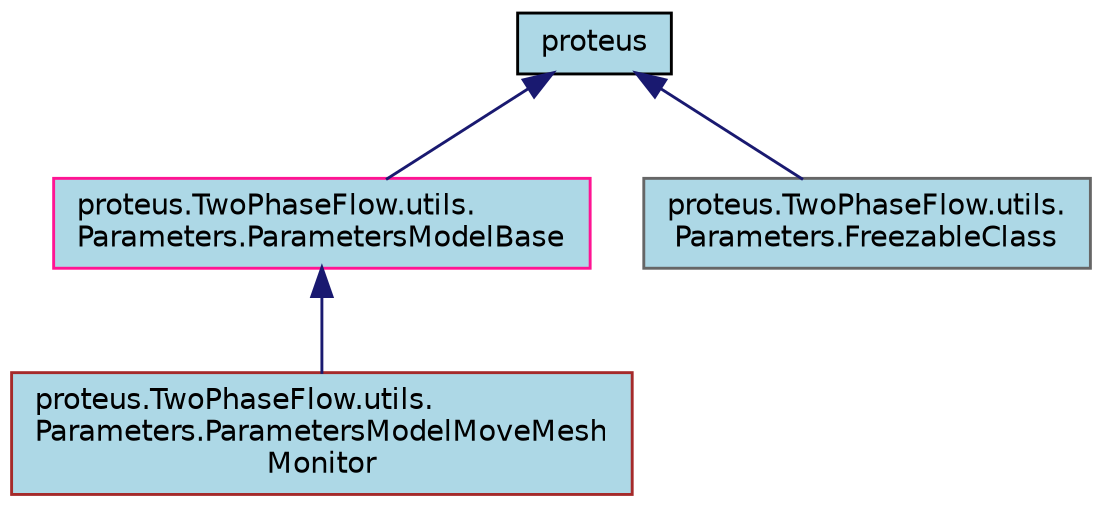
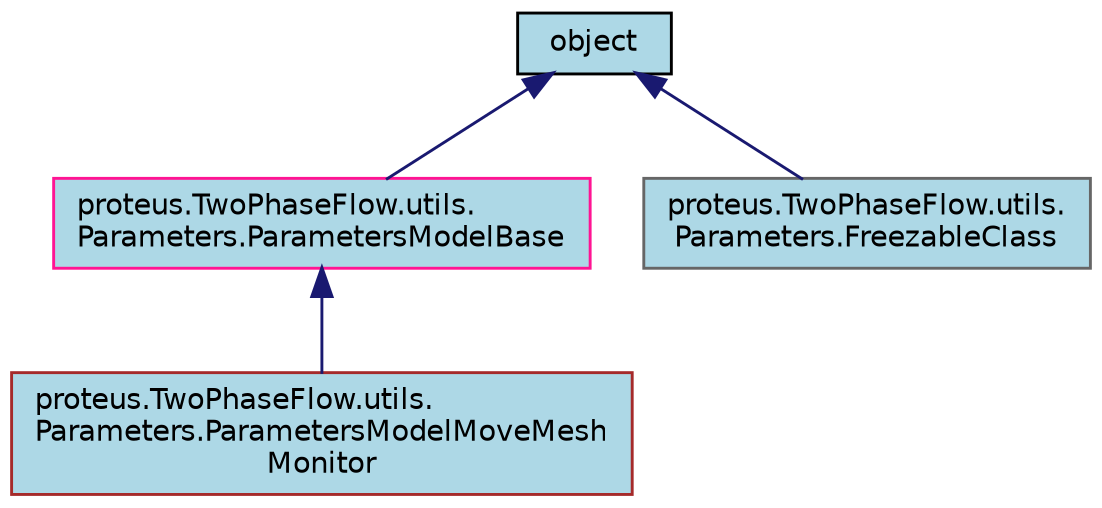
(595, 44) -> (595, 44)
